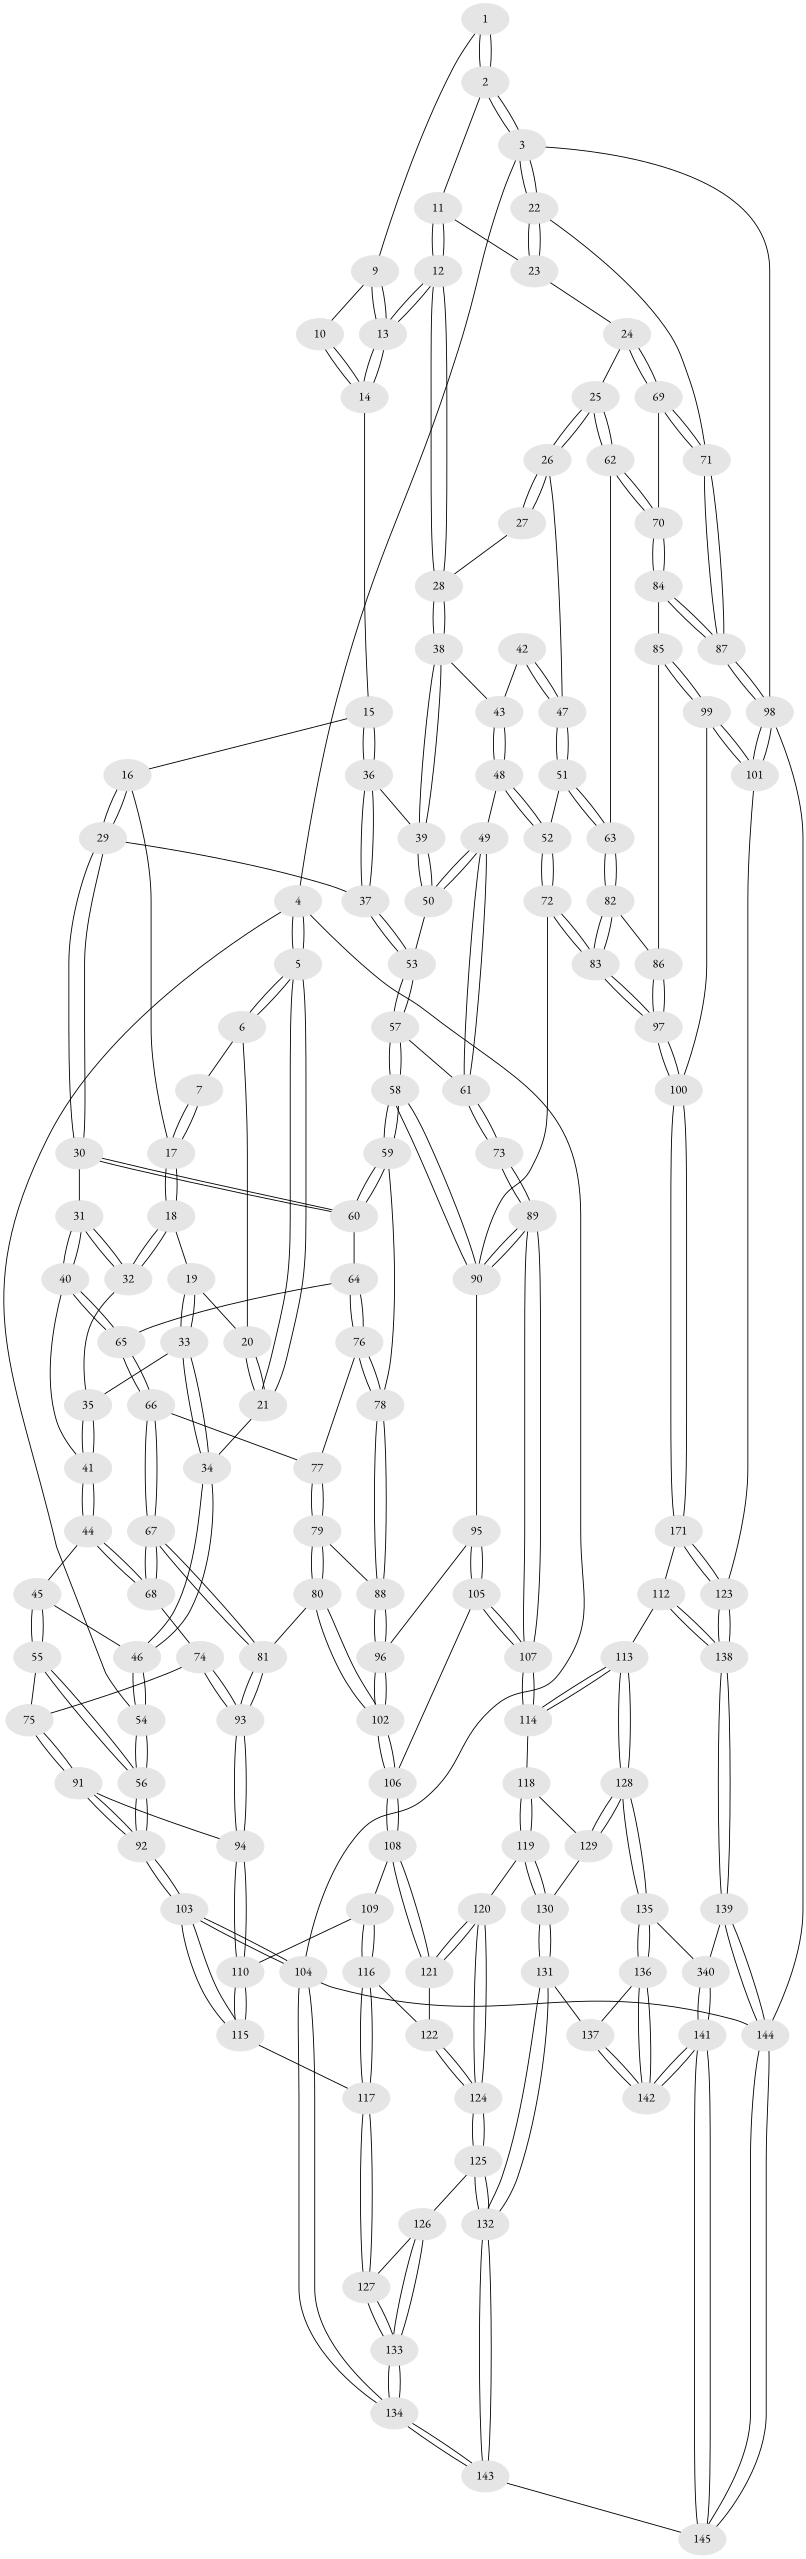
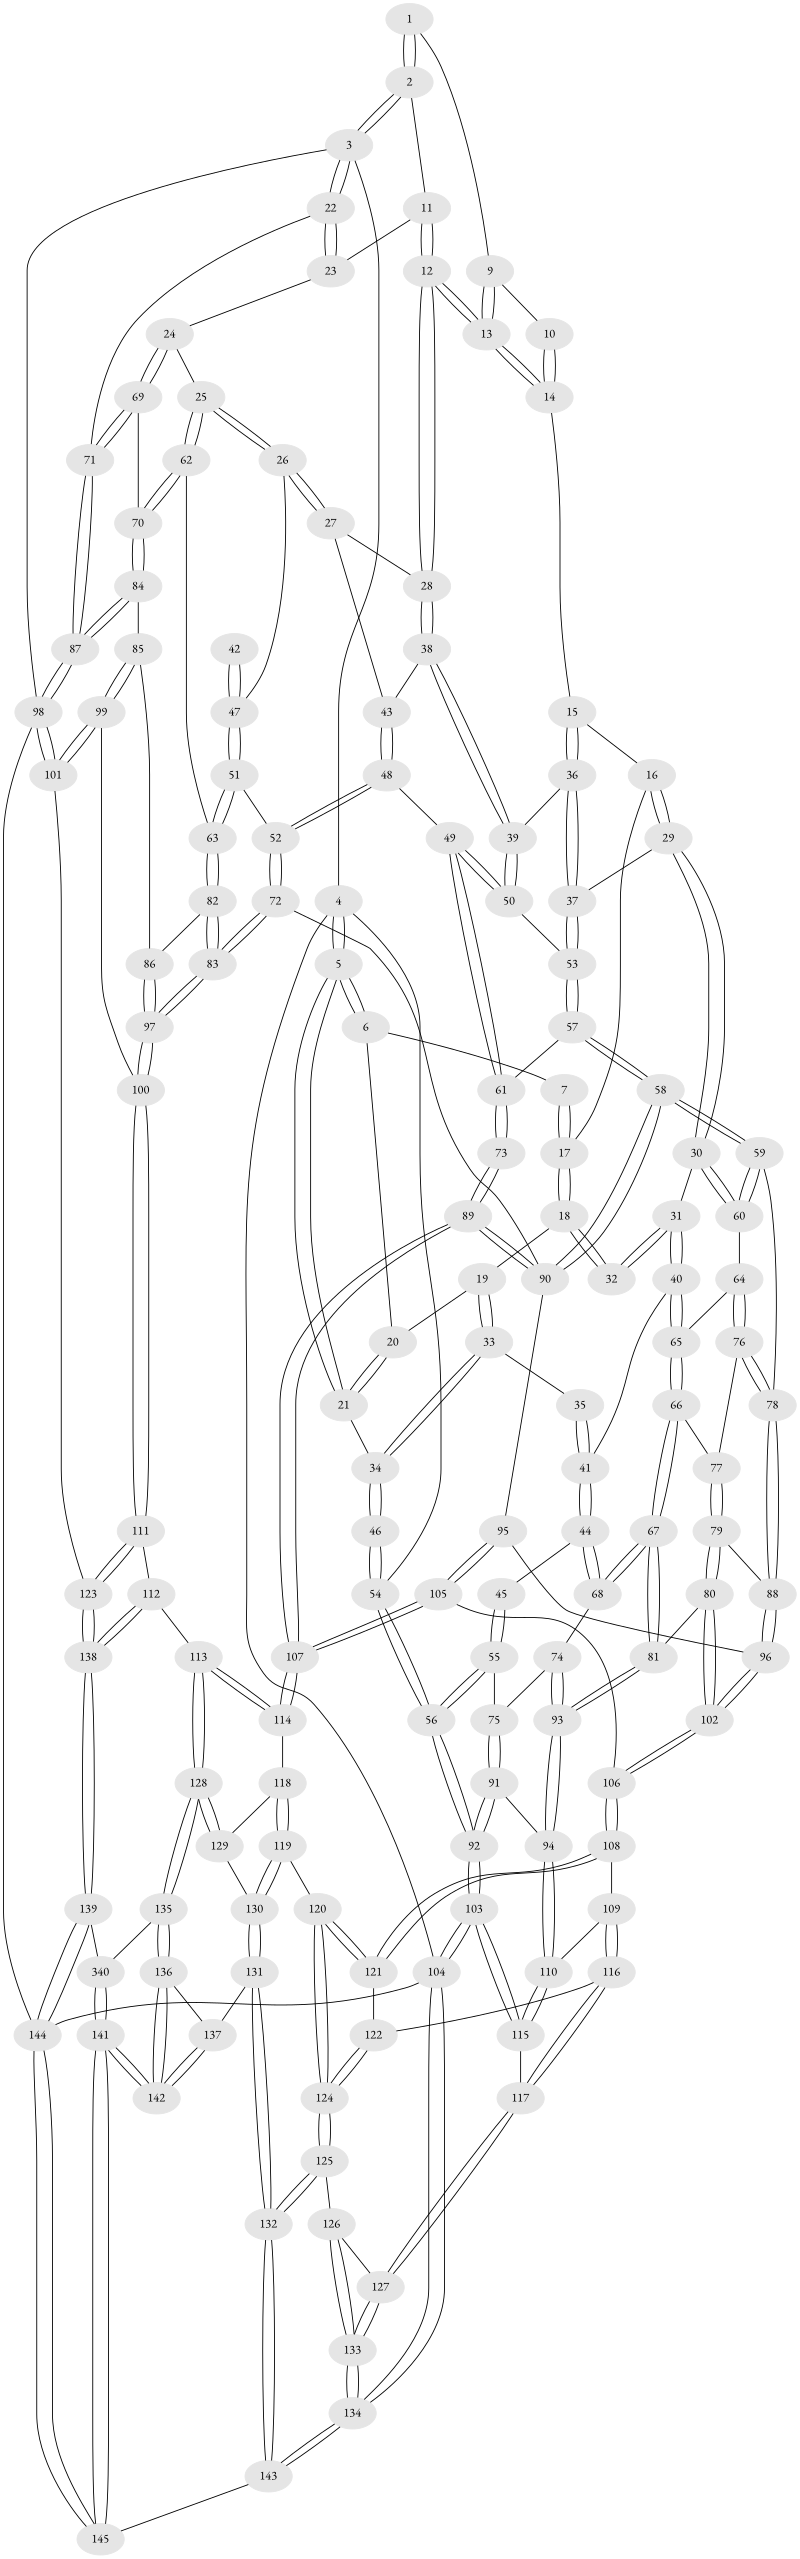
(511, 681) -> (355, 606)
(87, 1337) -> none
(679, 1531) -> (141, 1531)
(79, 1621) -> none
